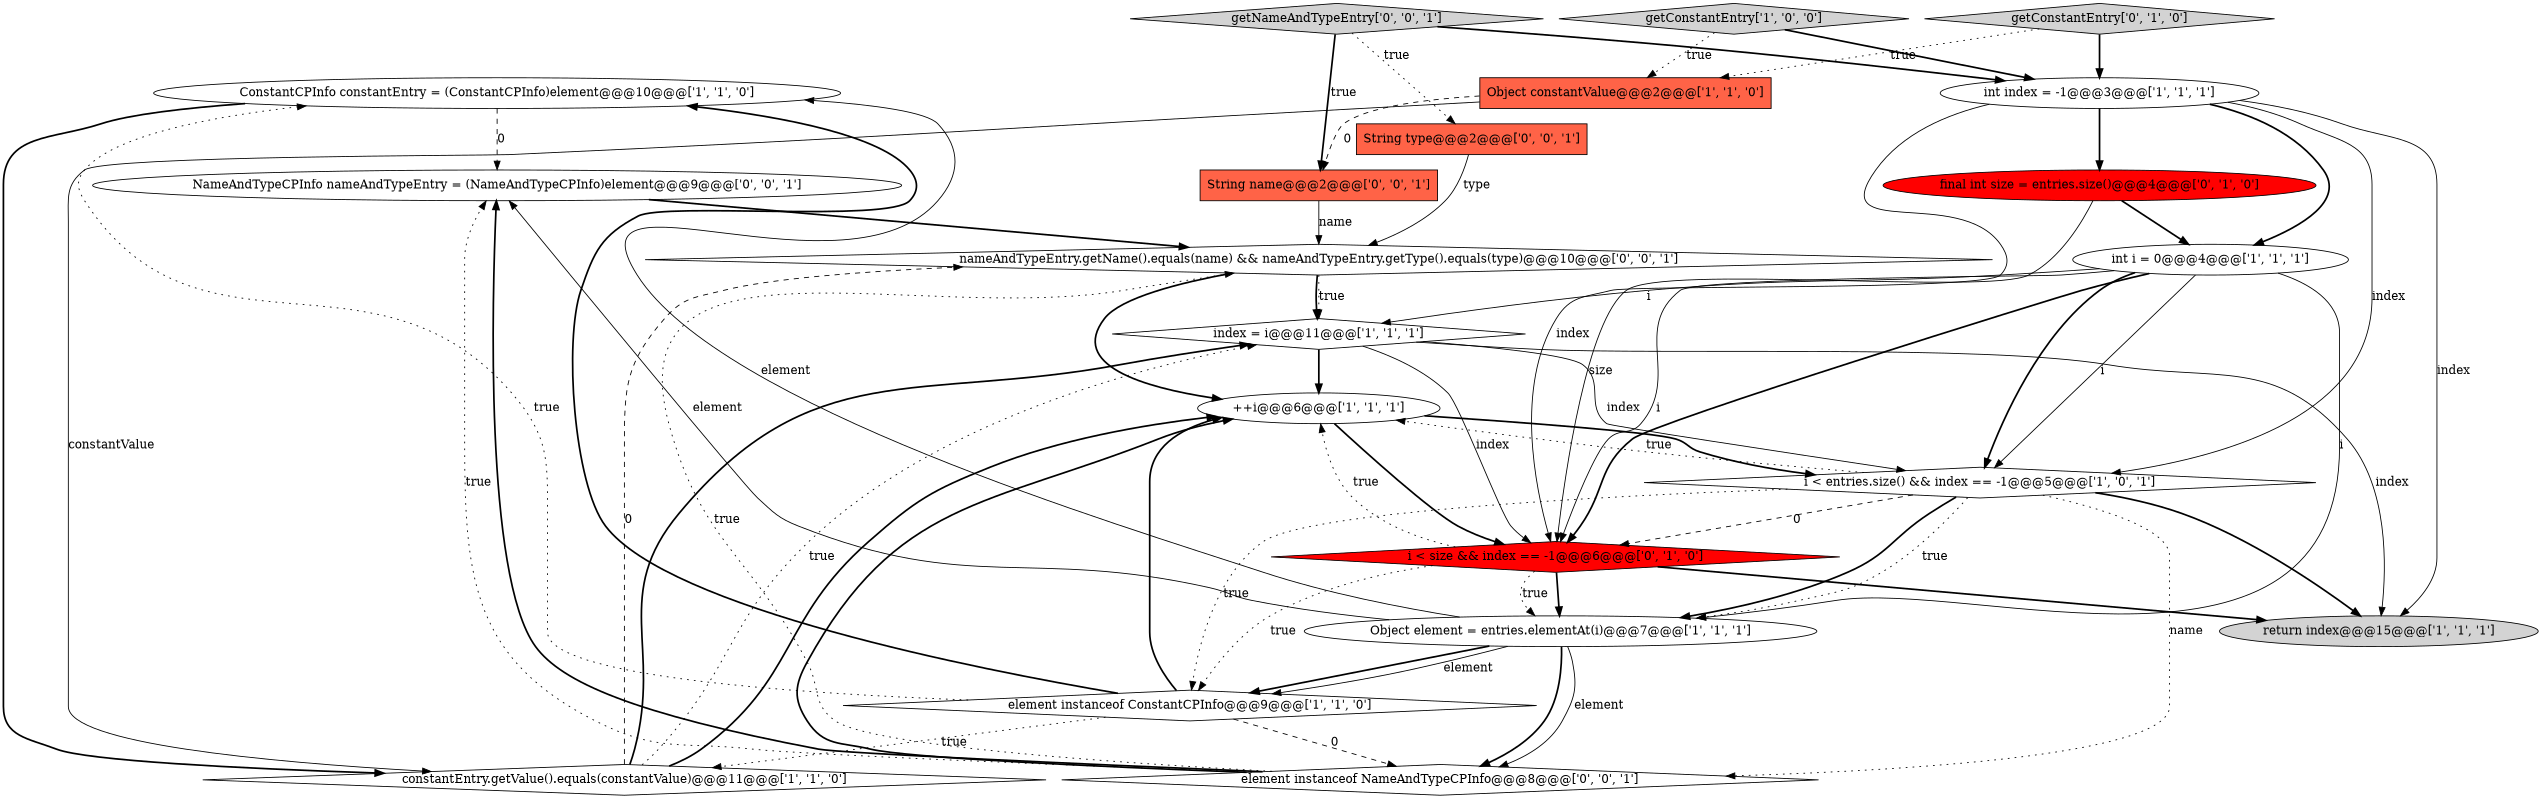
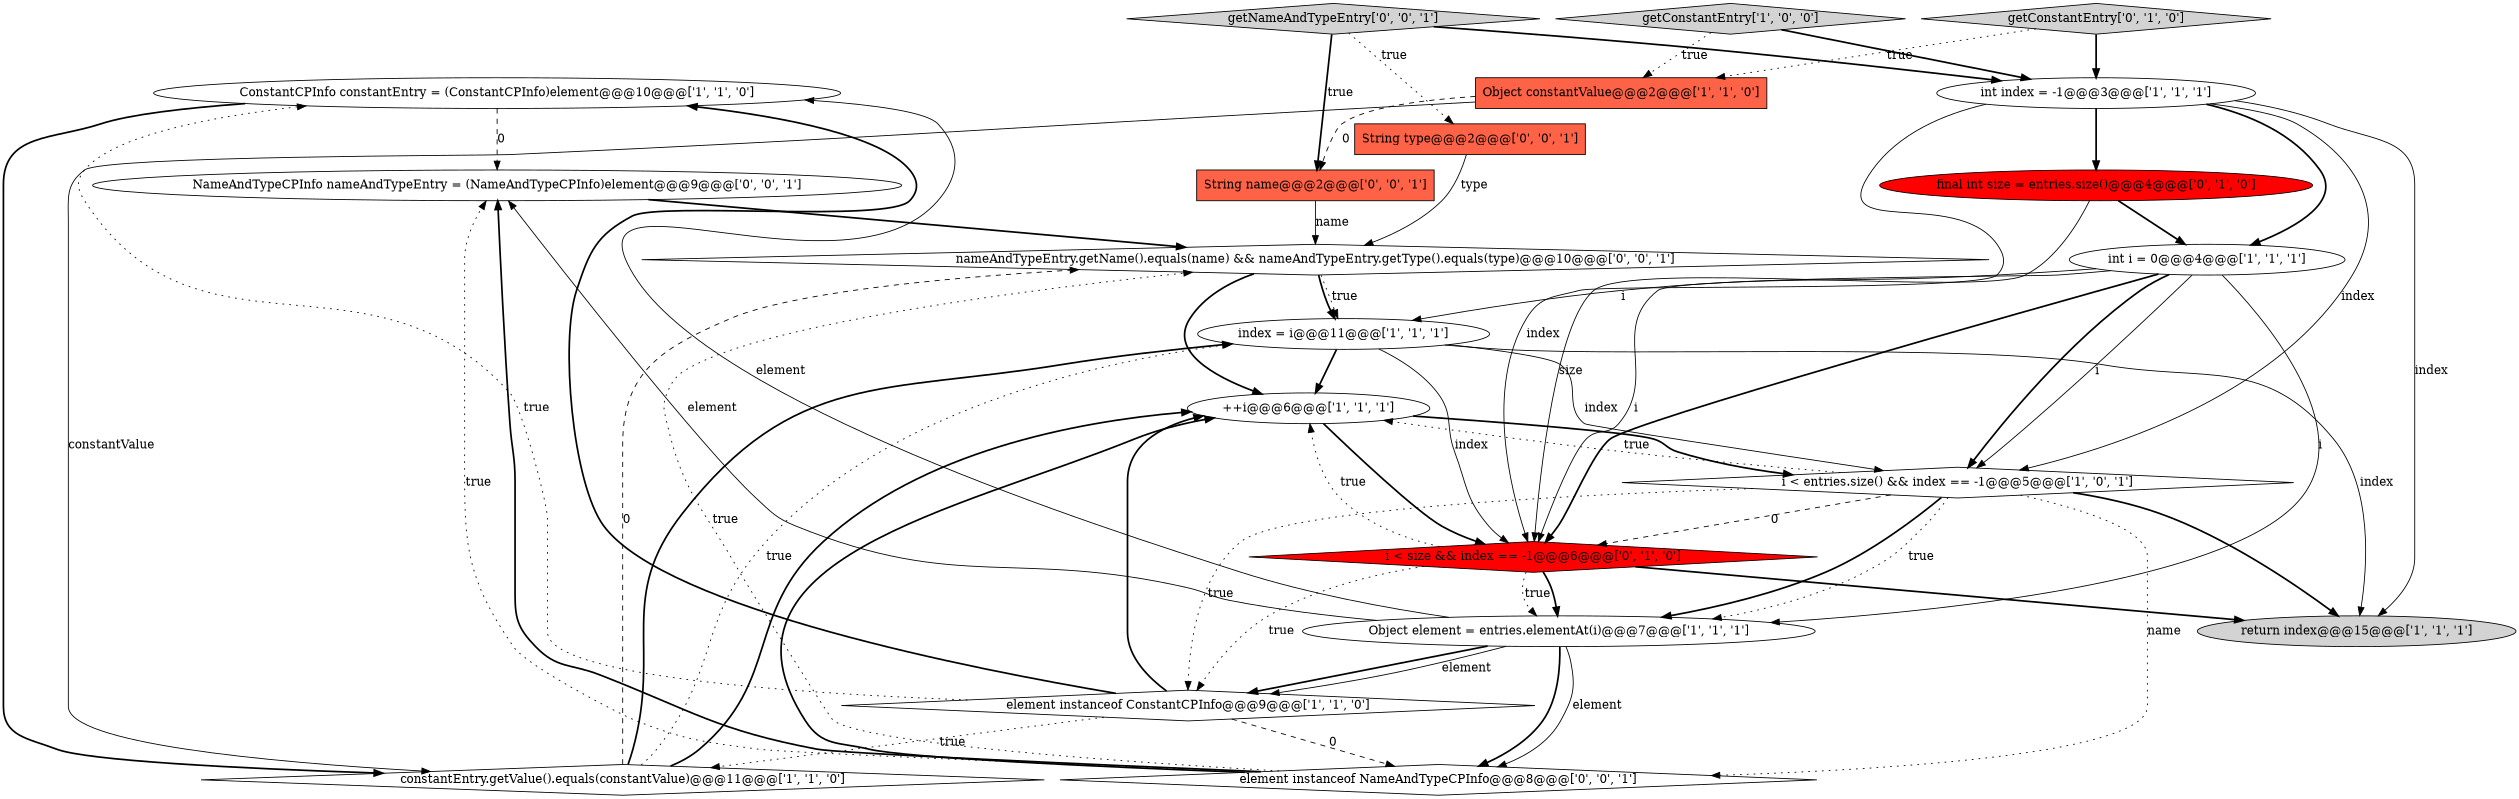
(1319, 334) -> (1344, 334)
